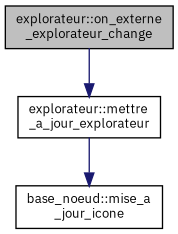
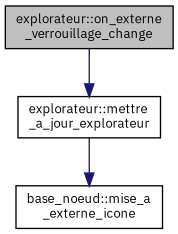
(89, 27) -> (89, 27)
(89, 207) -> (89, 207)
